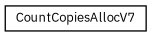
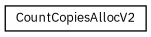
(76, 18) -> (76, 18)
